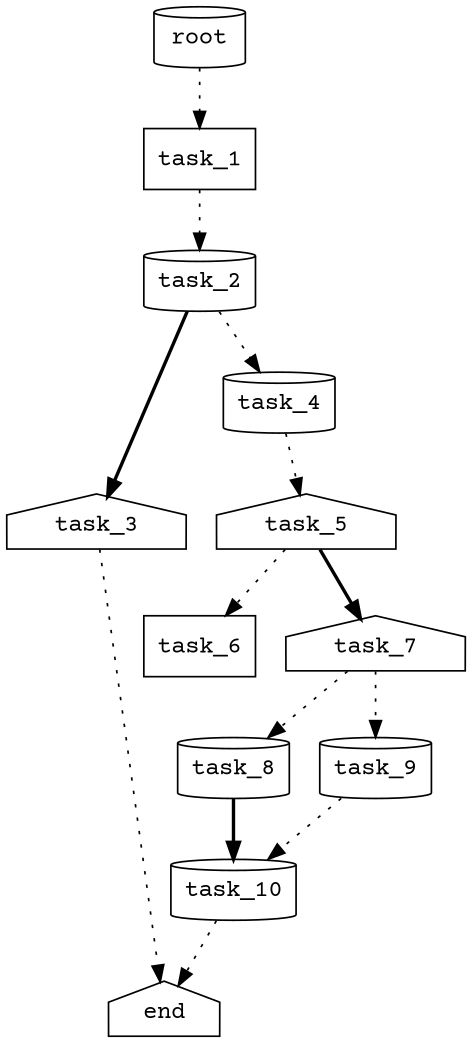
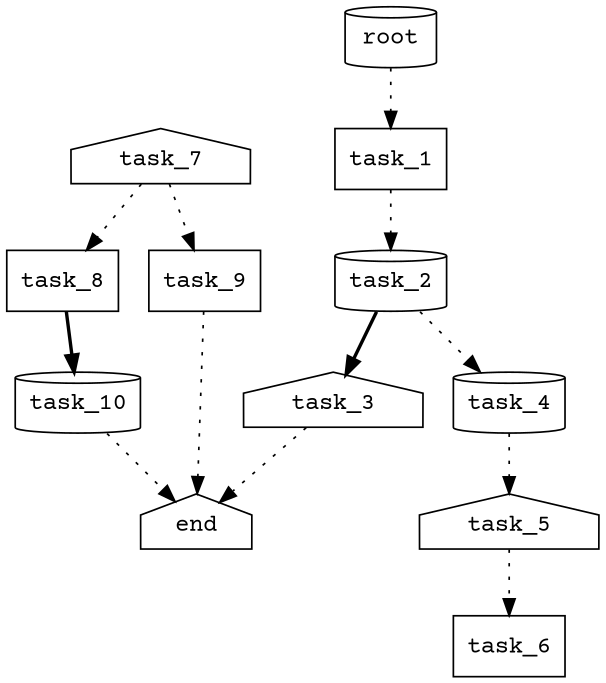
(336, 577) -> none
(233, 768) -> (63, 281)
(376, 768) -> (205, 281)
(311, 823) -> (201, 394)
